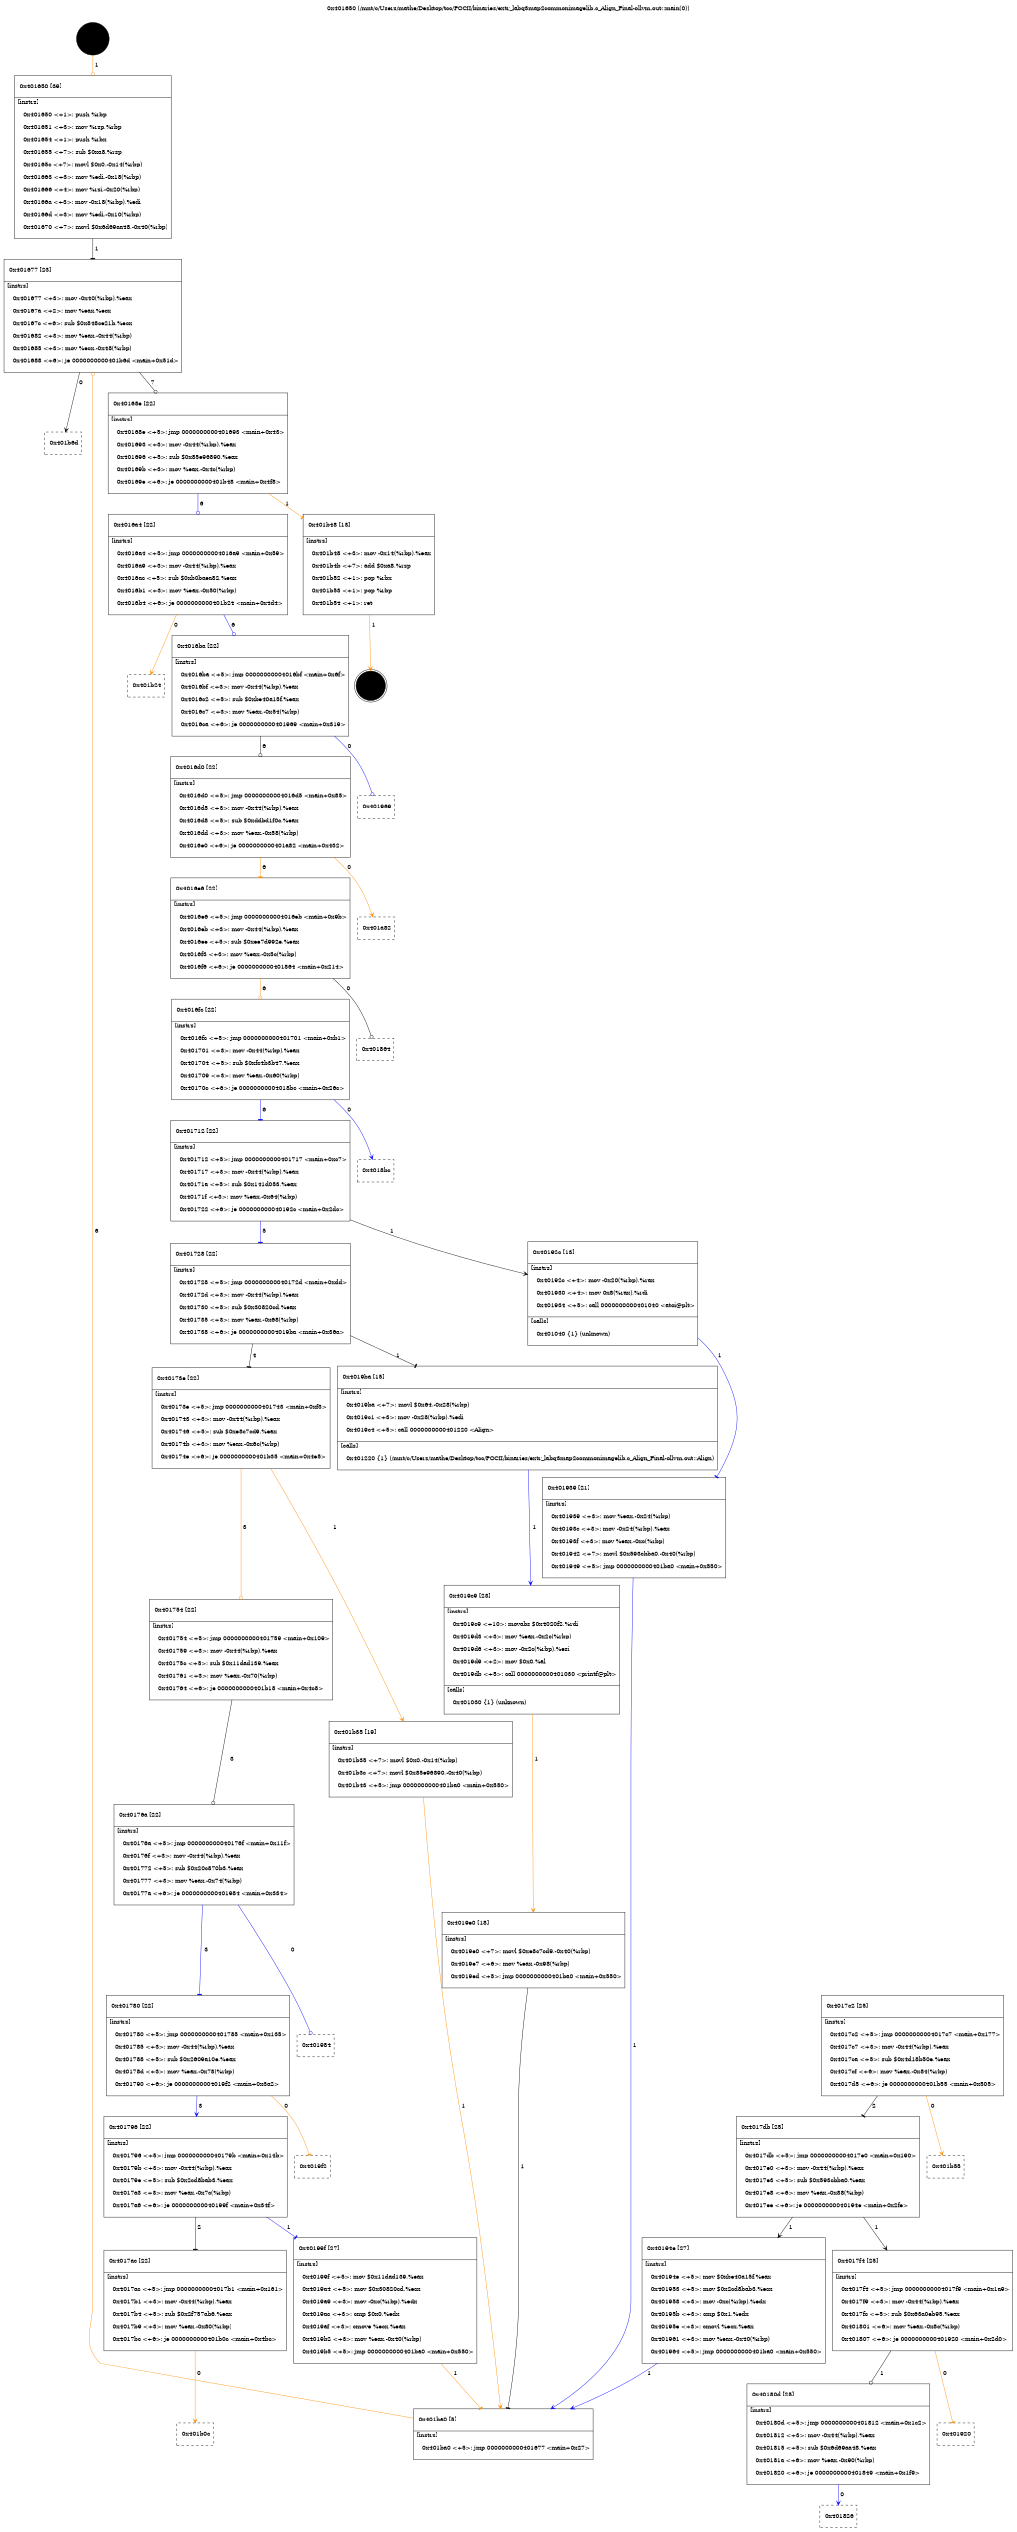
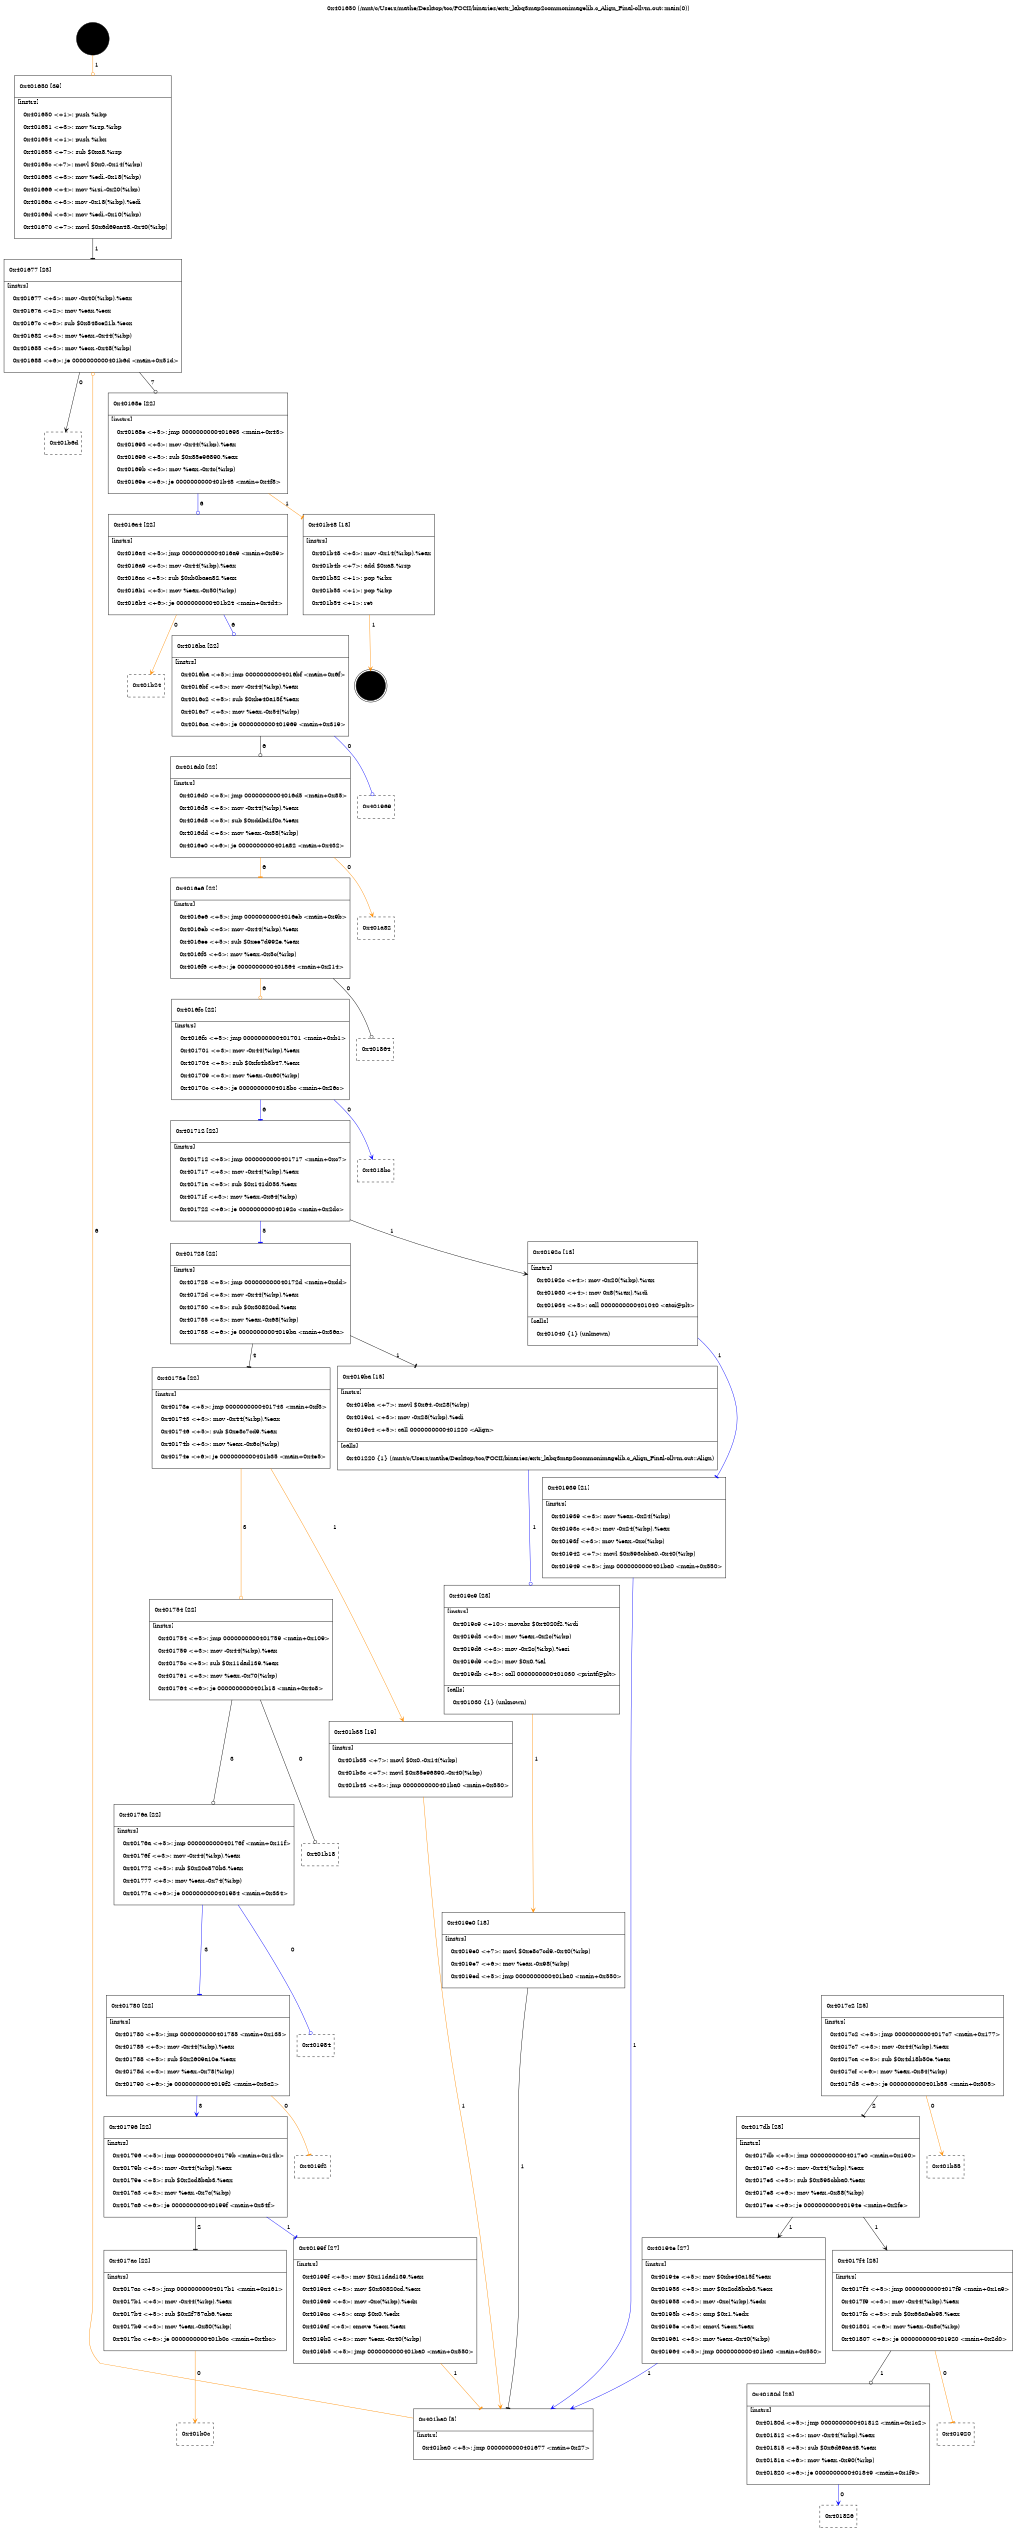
(529, 1526) -> (529, 1526)
none -> (320, 1855)
